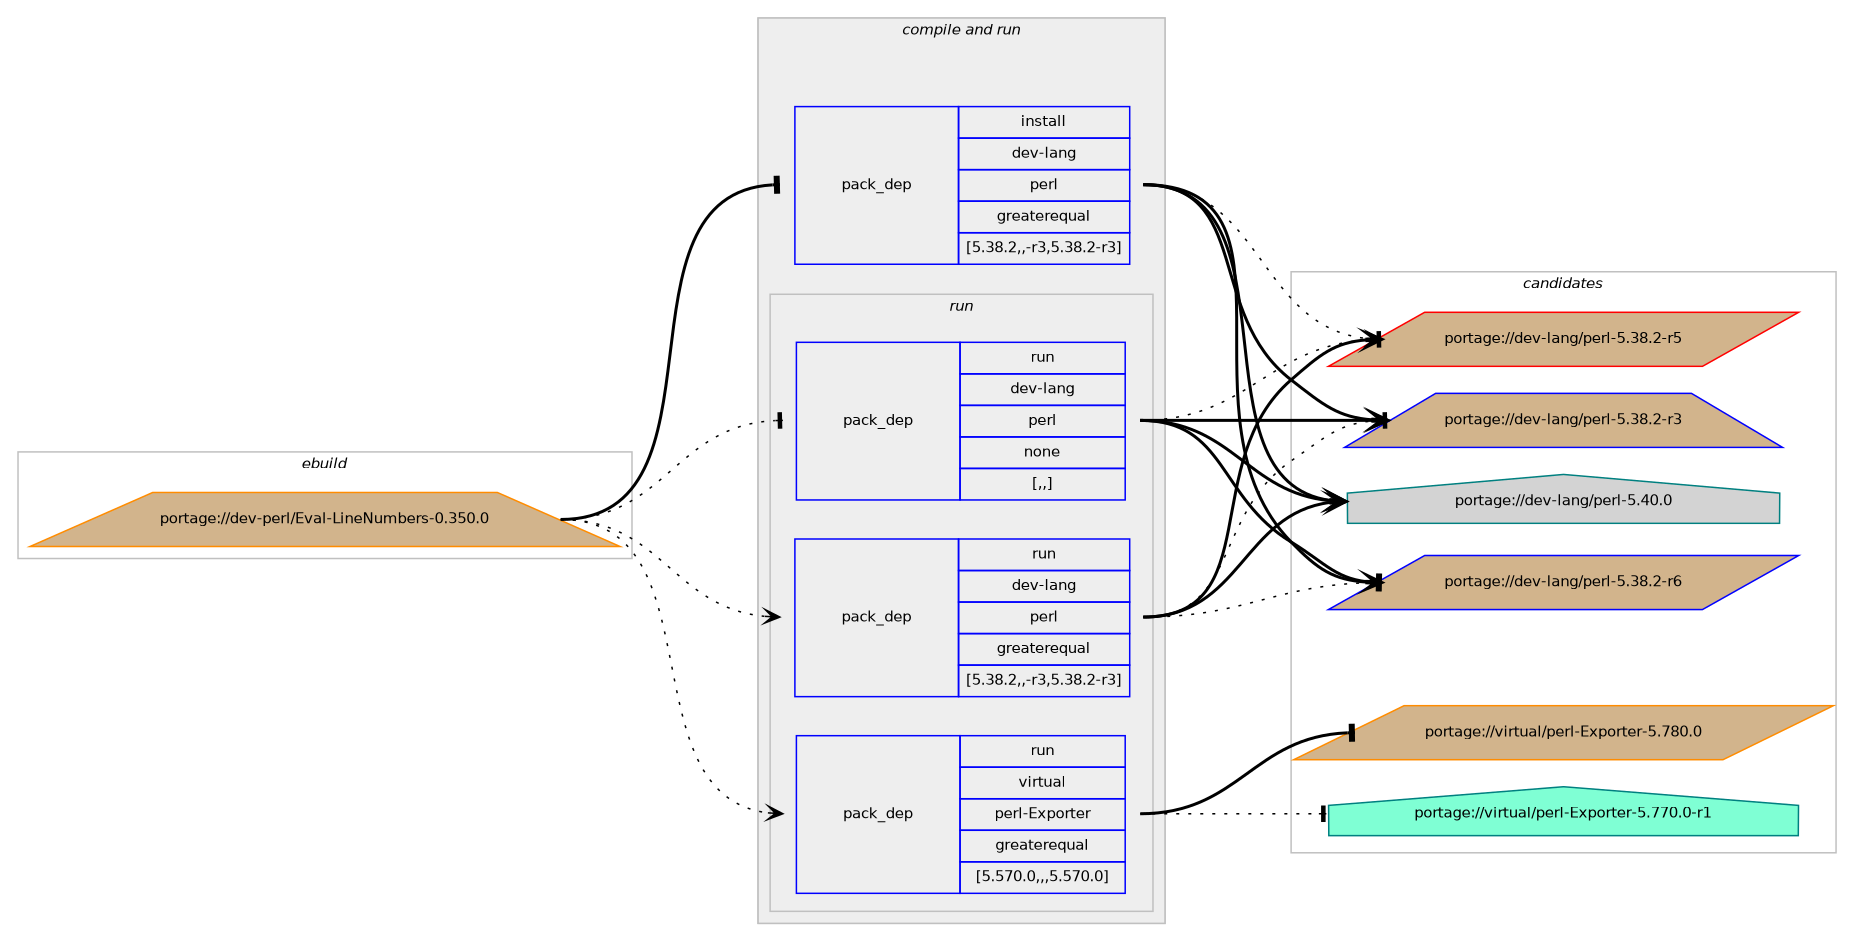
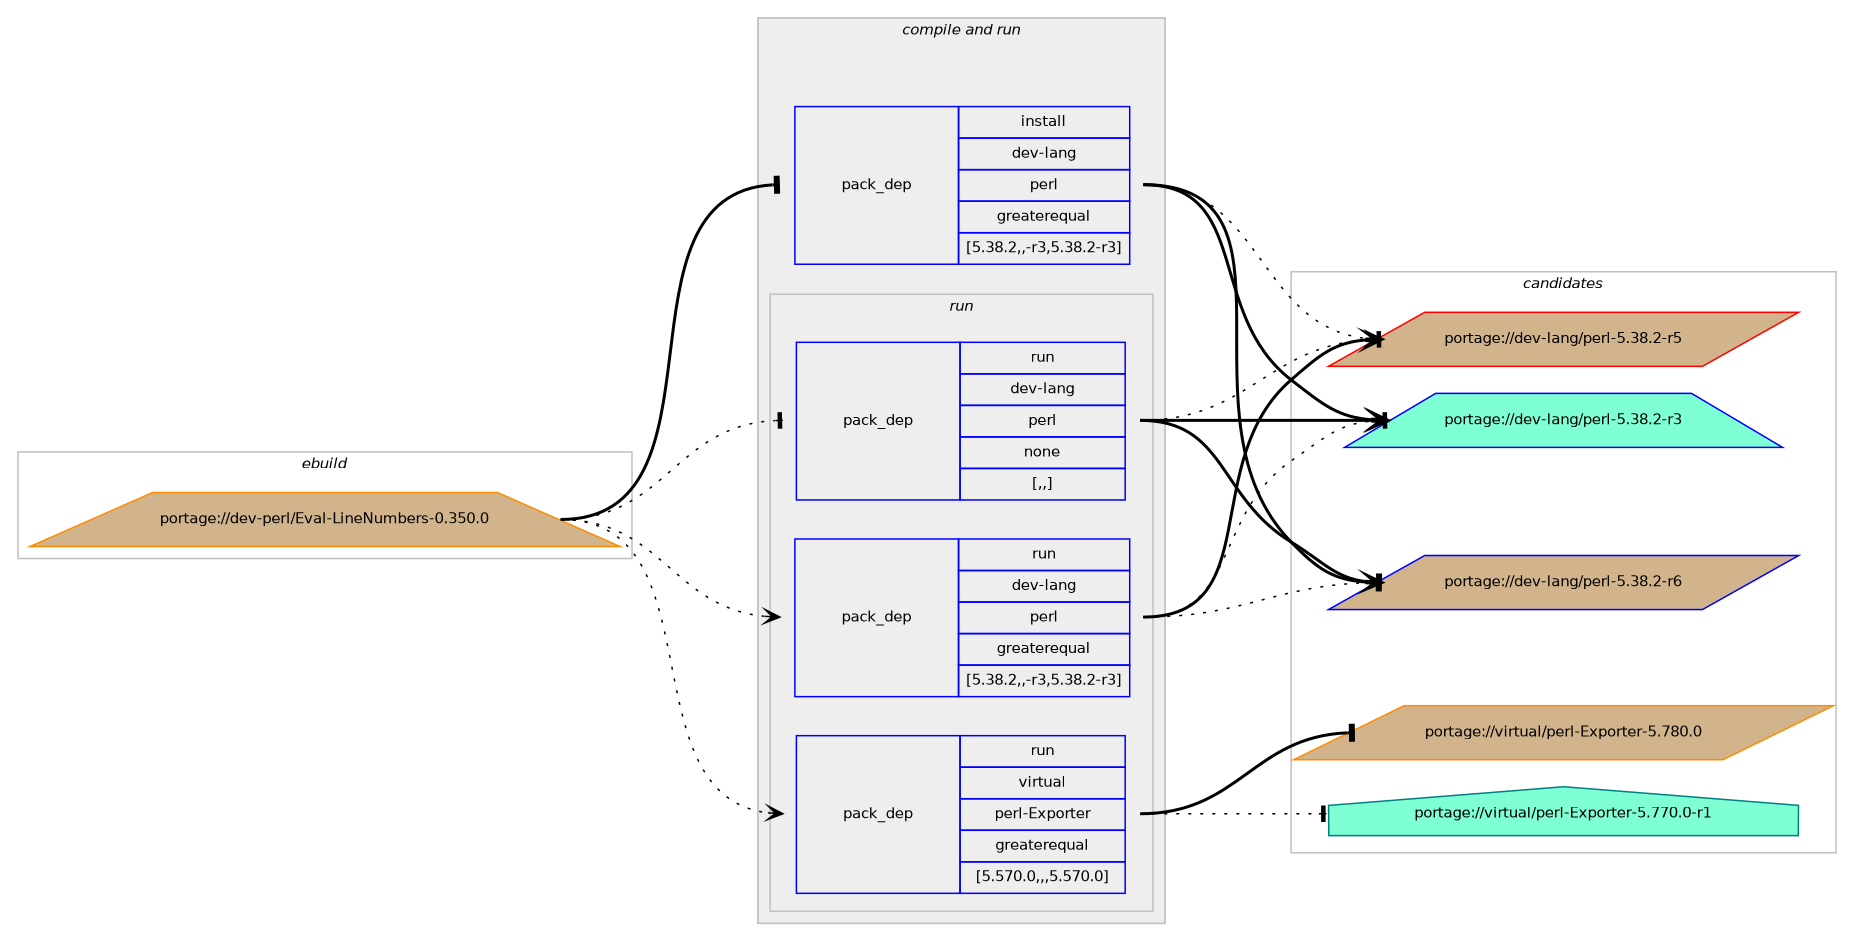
(1564, 420) -> (1564, 420)
(1564, 501) -> none
